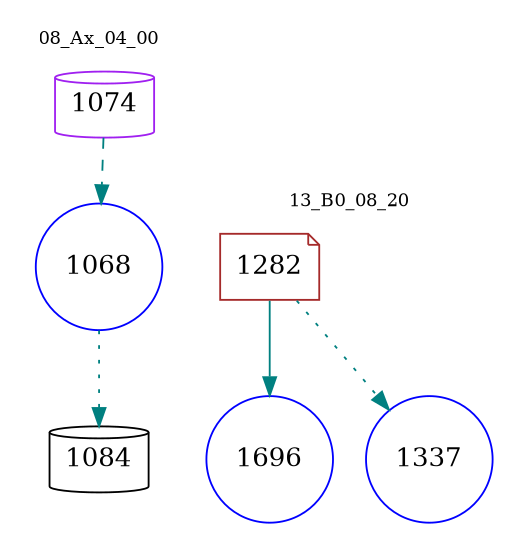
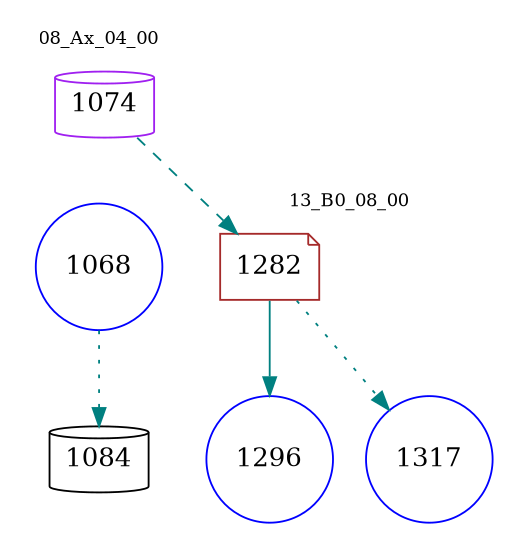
(103, 161) -> (163, 163)
(350, 202) -> (350, 202)
(270, 459) -> (270, 459)
(429, 459) -> (429, 459)
